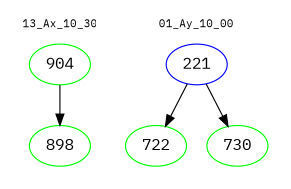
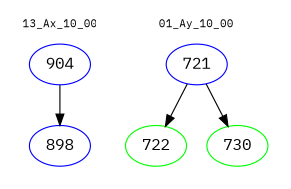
(60, 24) -> (60, 24)
(60, 64) -> (60, 64)
(197, 64) -> (197, 64)
(60, 146) -> (60, 146)
